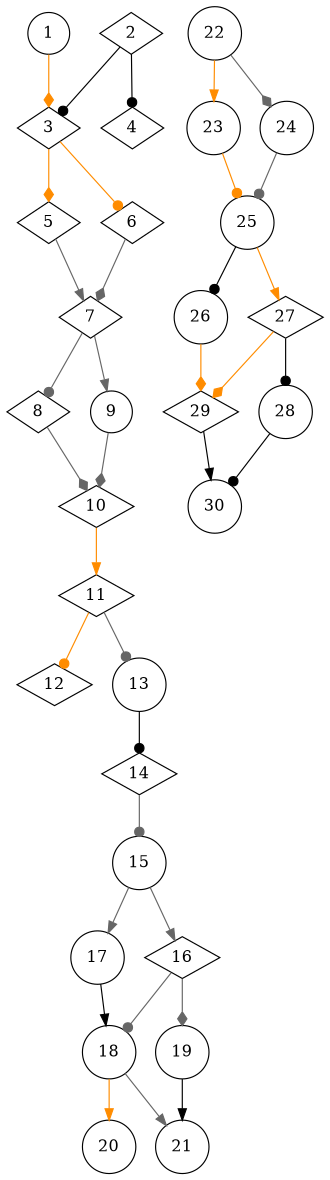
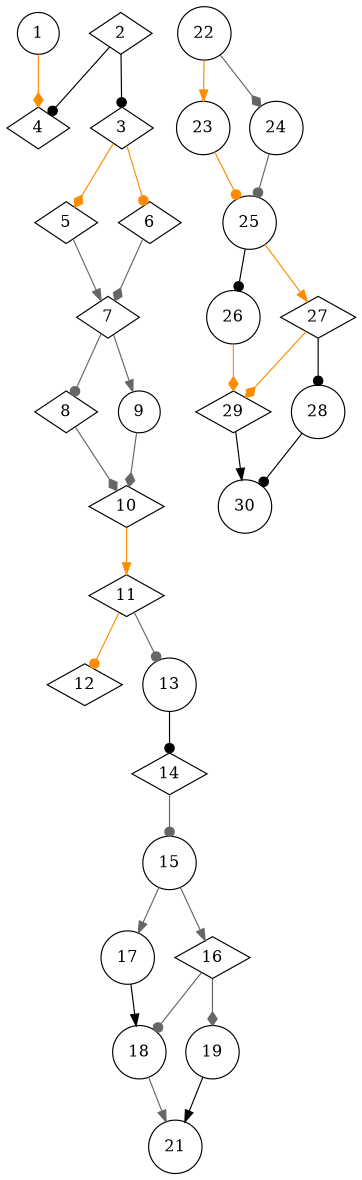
(49, 74) -> (38, 74)
(109, 1147) -> none
